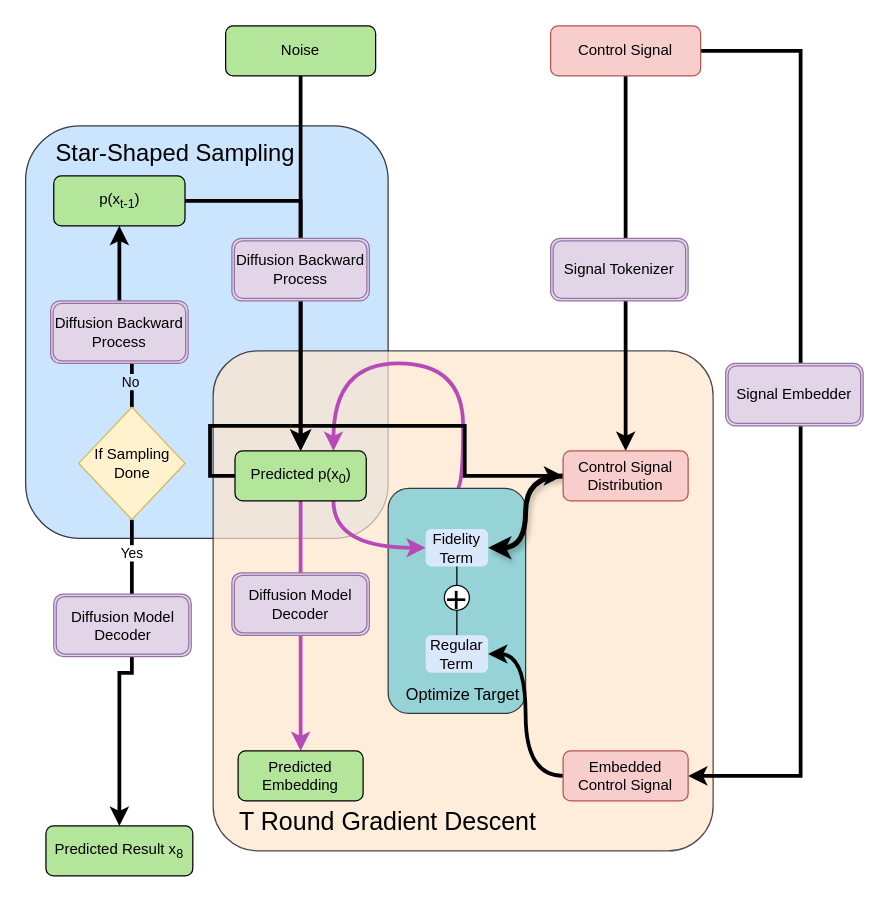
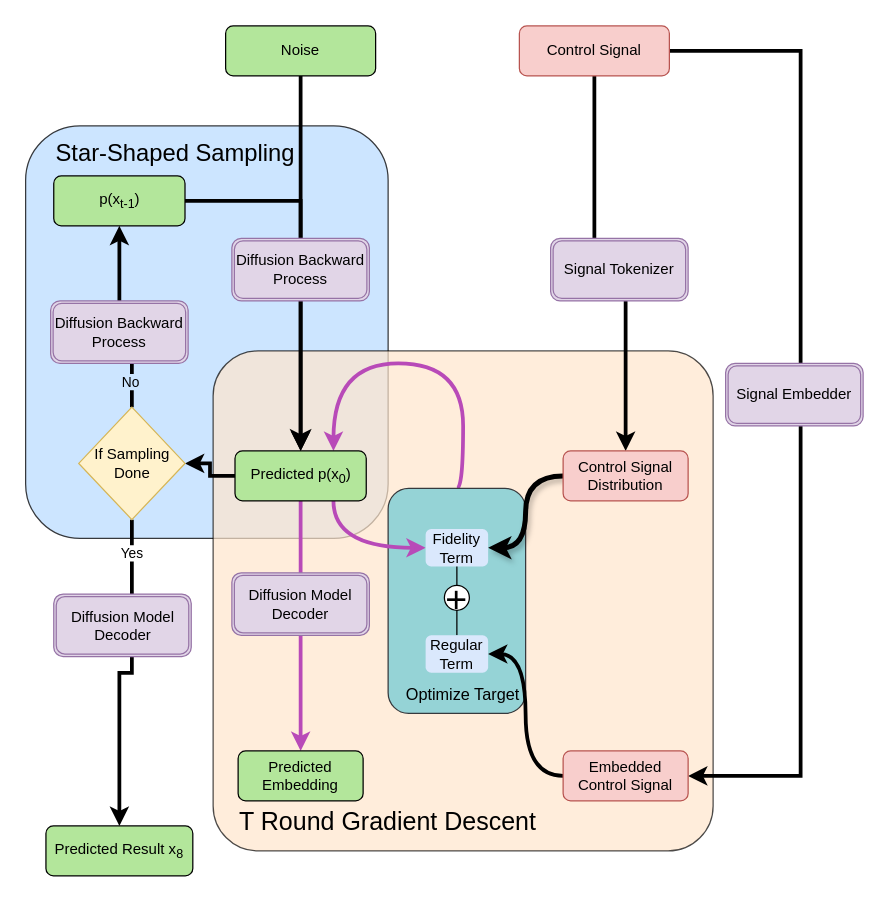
(626, 51) -> (594, 51)
(383, 426) -> (204, 463)
